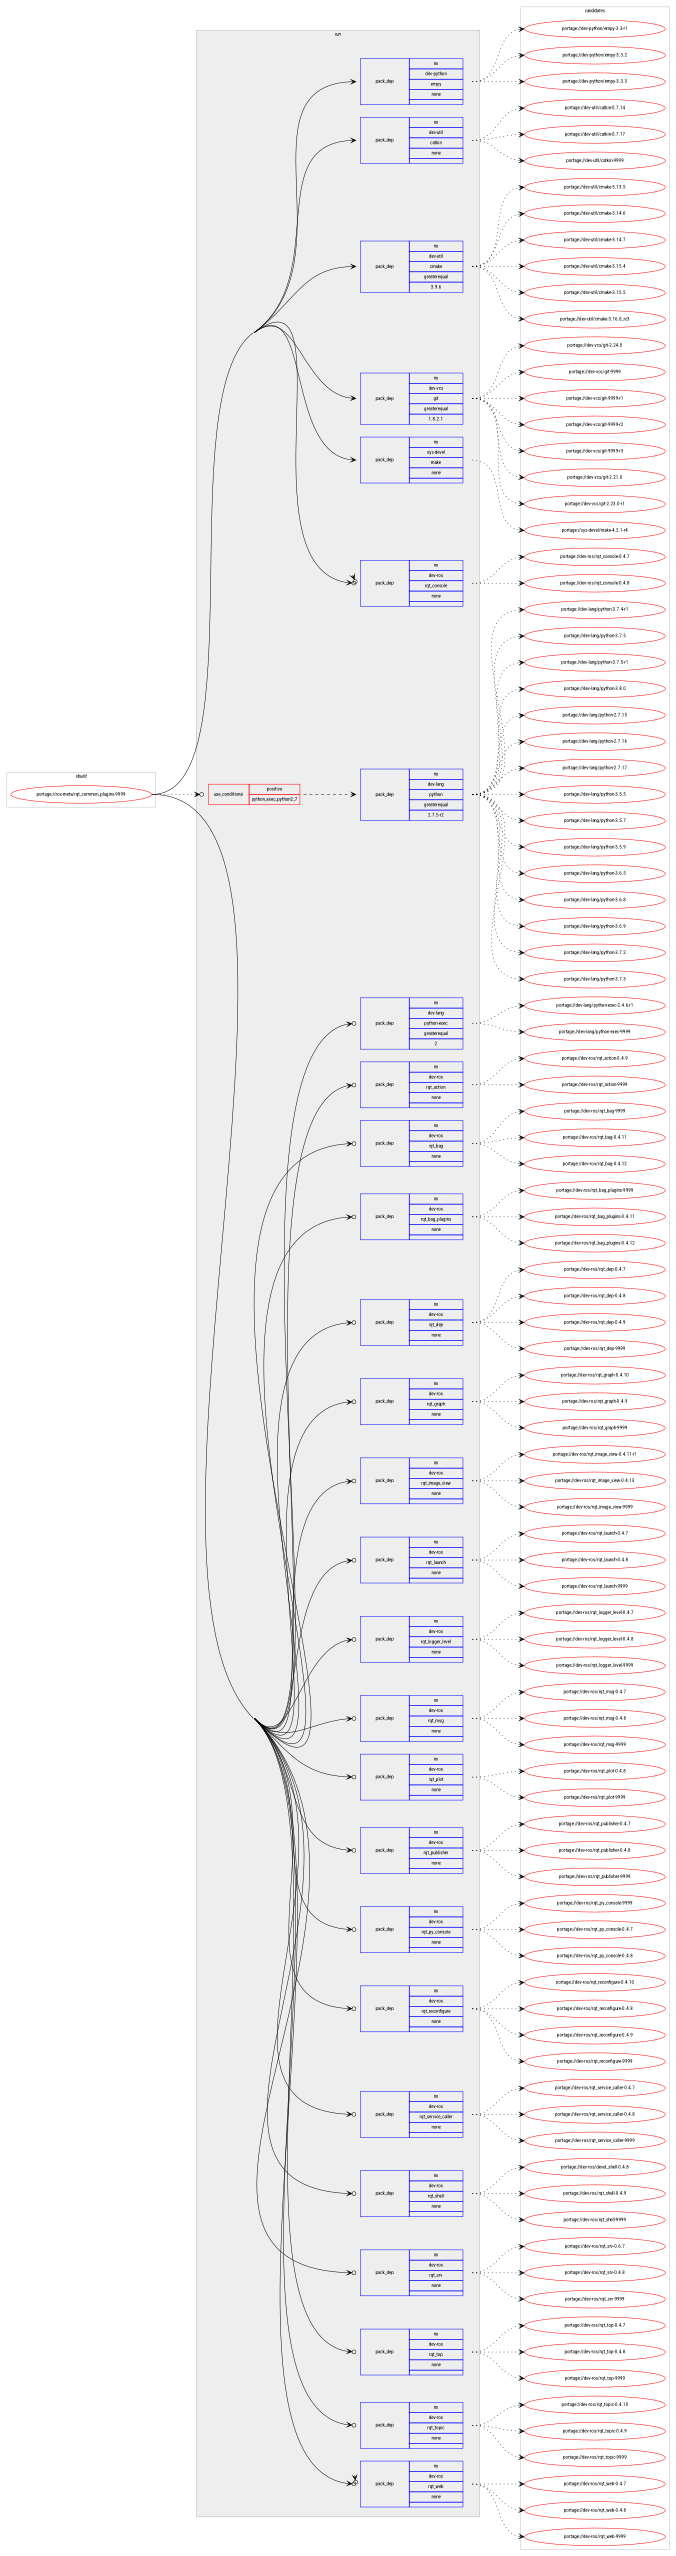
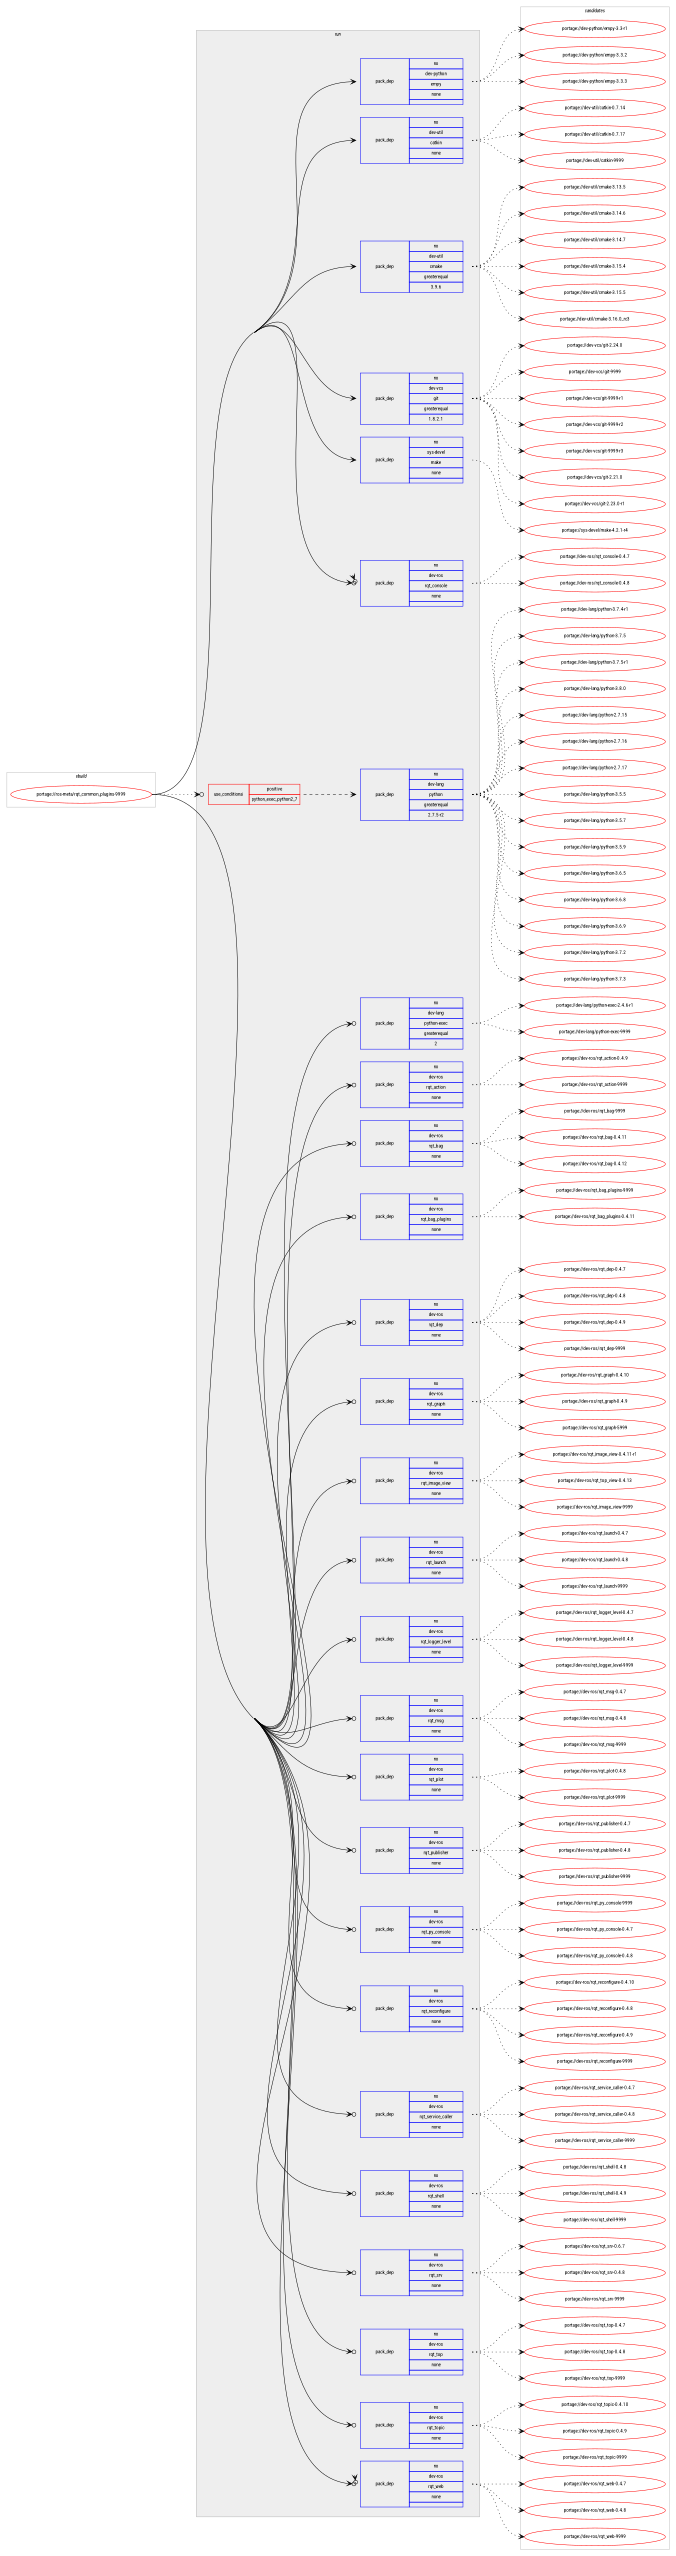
(595, 1243) -> none
(595, 1428) -> (595, 1428)
(595, 1481) -> (595, 1481)
(595, 2167) -> (595, 2167)
